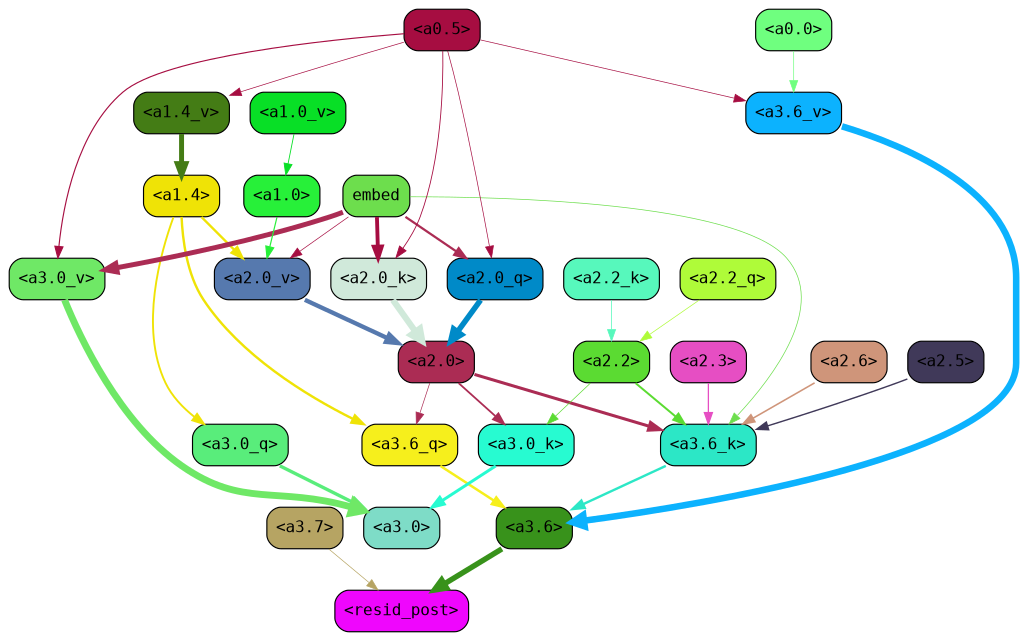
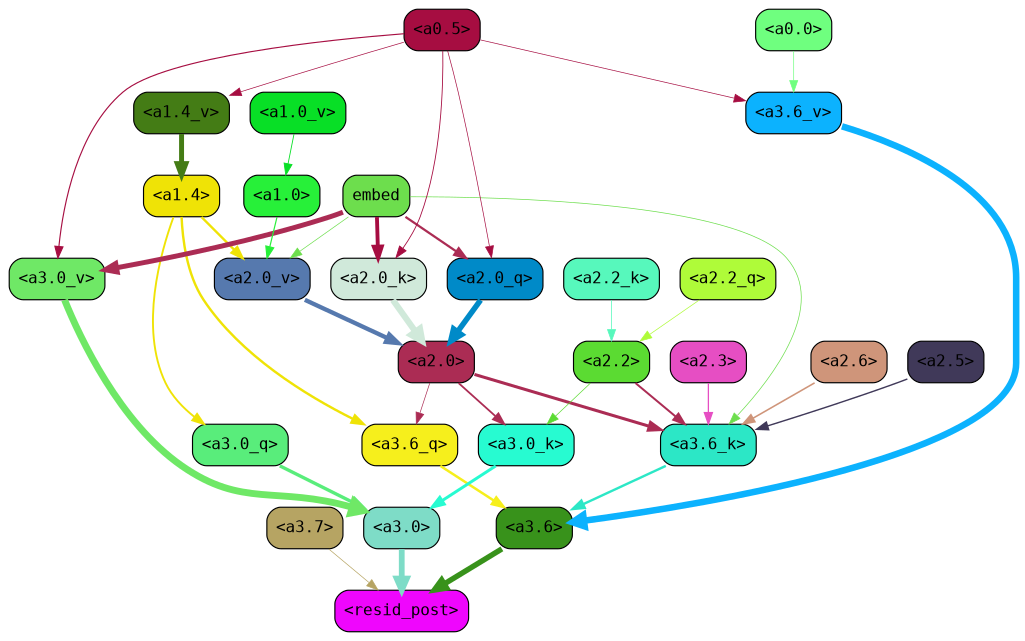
(324, 234) -> (324, 234)
(656, 400) -> (656, 400)
none -> (402, 564)
